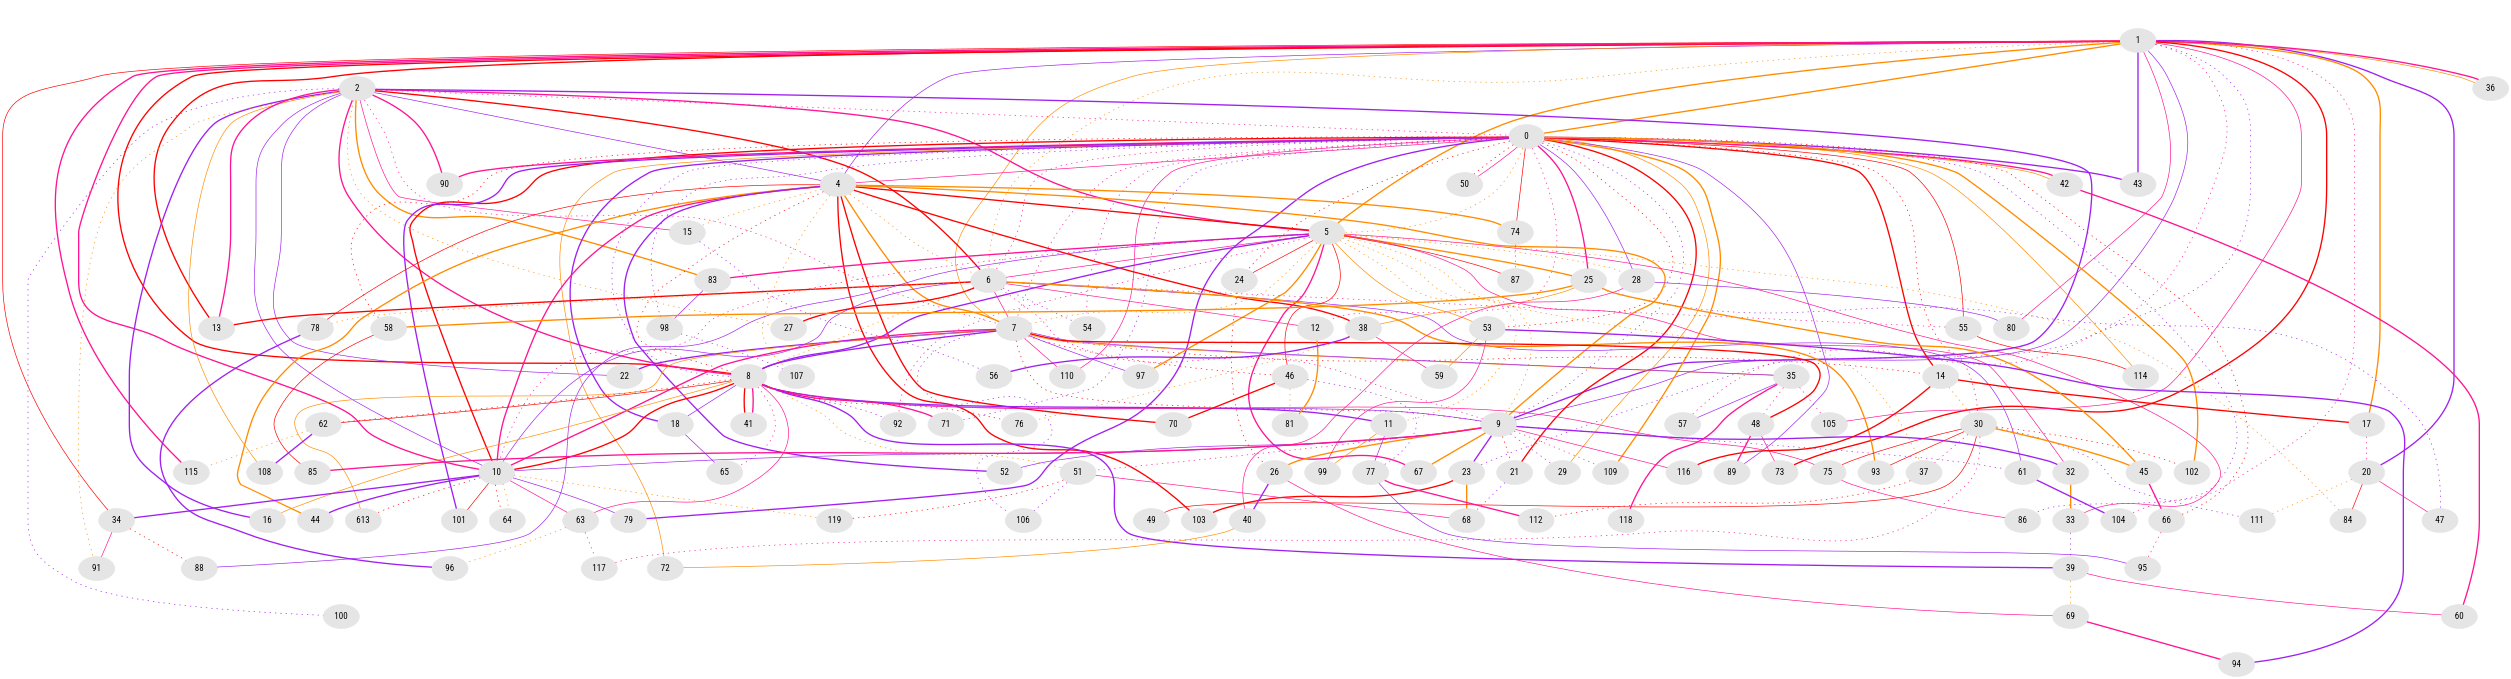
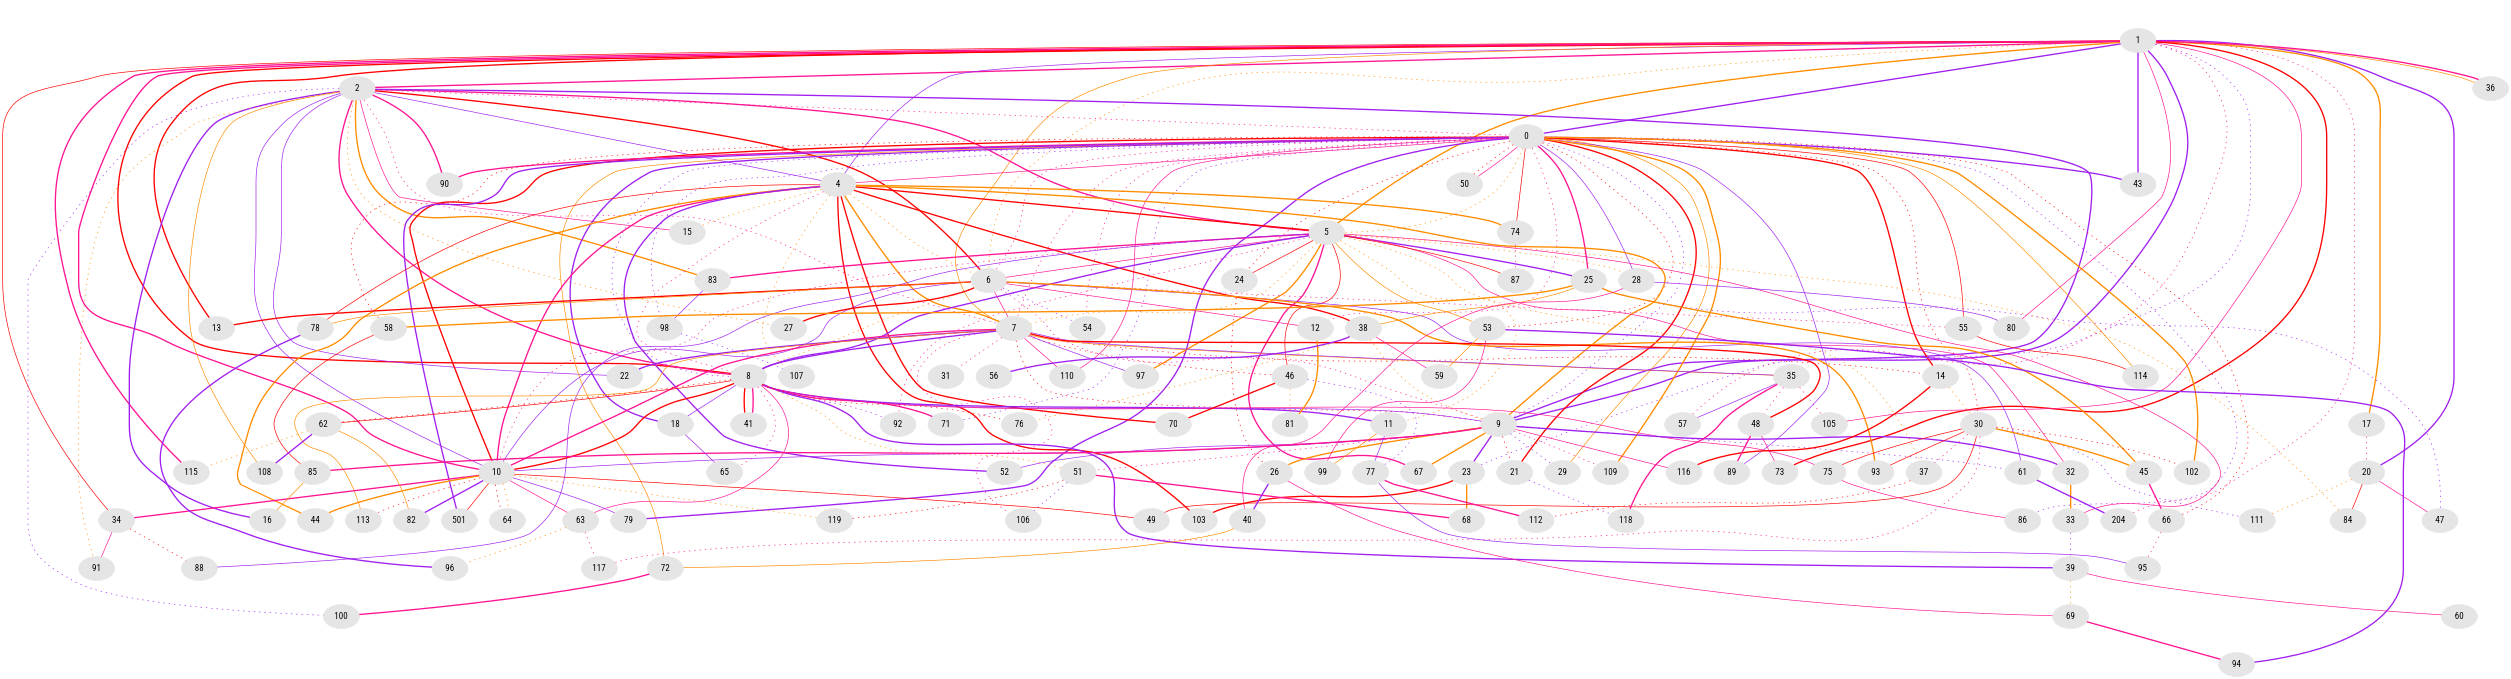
(1832, 89) -> (1832, 89)
(231, 168) -> (1335, 62)
(2065, 185) -> none
(1458, 254) -> (1458, 254)
(674, 279) -> (674, 279)
(1450, 295) -> (1418, 391)
(651, 298) -> (651, 298)
(824, 320) -> none
(2044, 344) -> (2044, 344)
none -> (946, 377)
(1011, 397) -> (1011, 397)
(2163, 405) -> none
(494, 446) -> (293, 494)
(403, 491) -> (407, 490)
none -> (824, 493)
(1255, 494) -> (1255, 494)
(1491, 496) -> (1570, 498)
(307, 497) -> (307, 497)
(363, 521) -> (363, 521)
none -> (411, 521)
(459, 521) -> (459, 521)
(2119, 521) -> (2119, 521)
none -> (505, 599)
